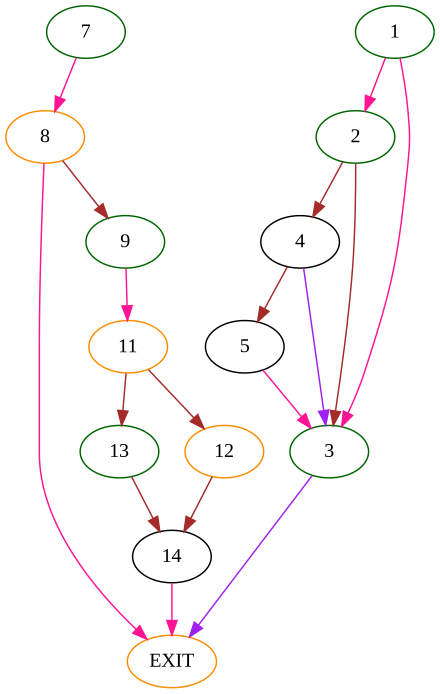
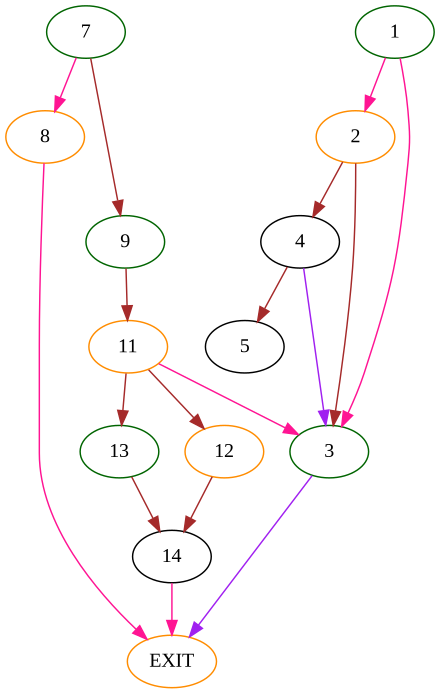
(355, 137) -> (355, 137)
(81, 184) -> (104, 129)
(127, 287) -> (127, 287)
(282, 393) -> (222, 396)
